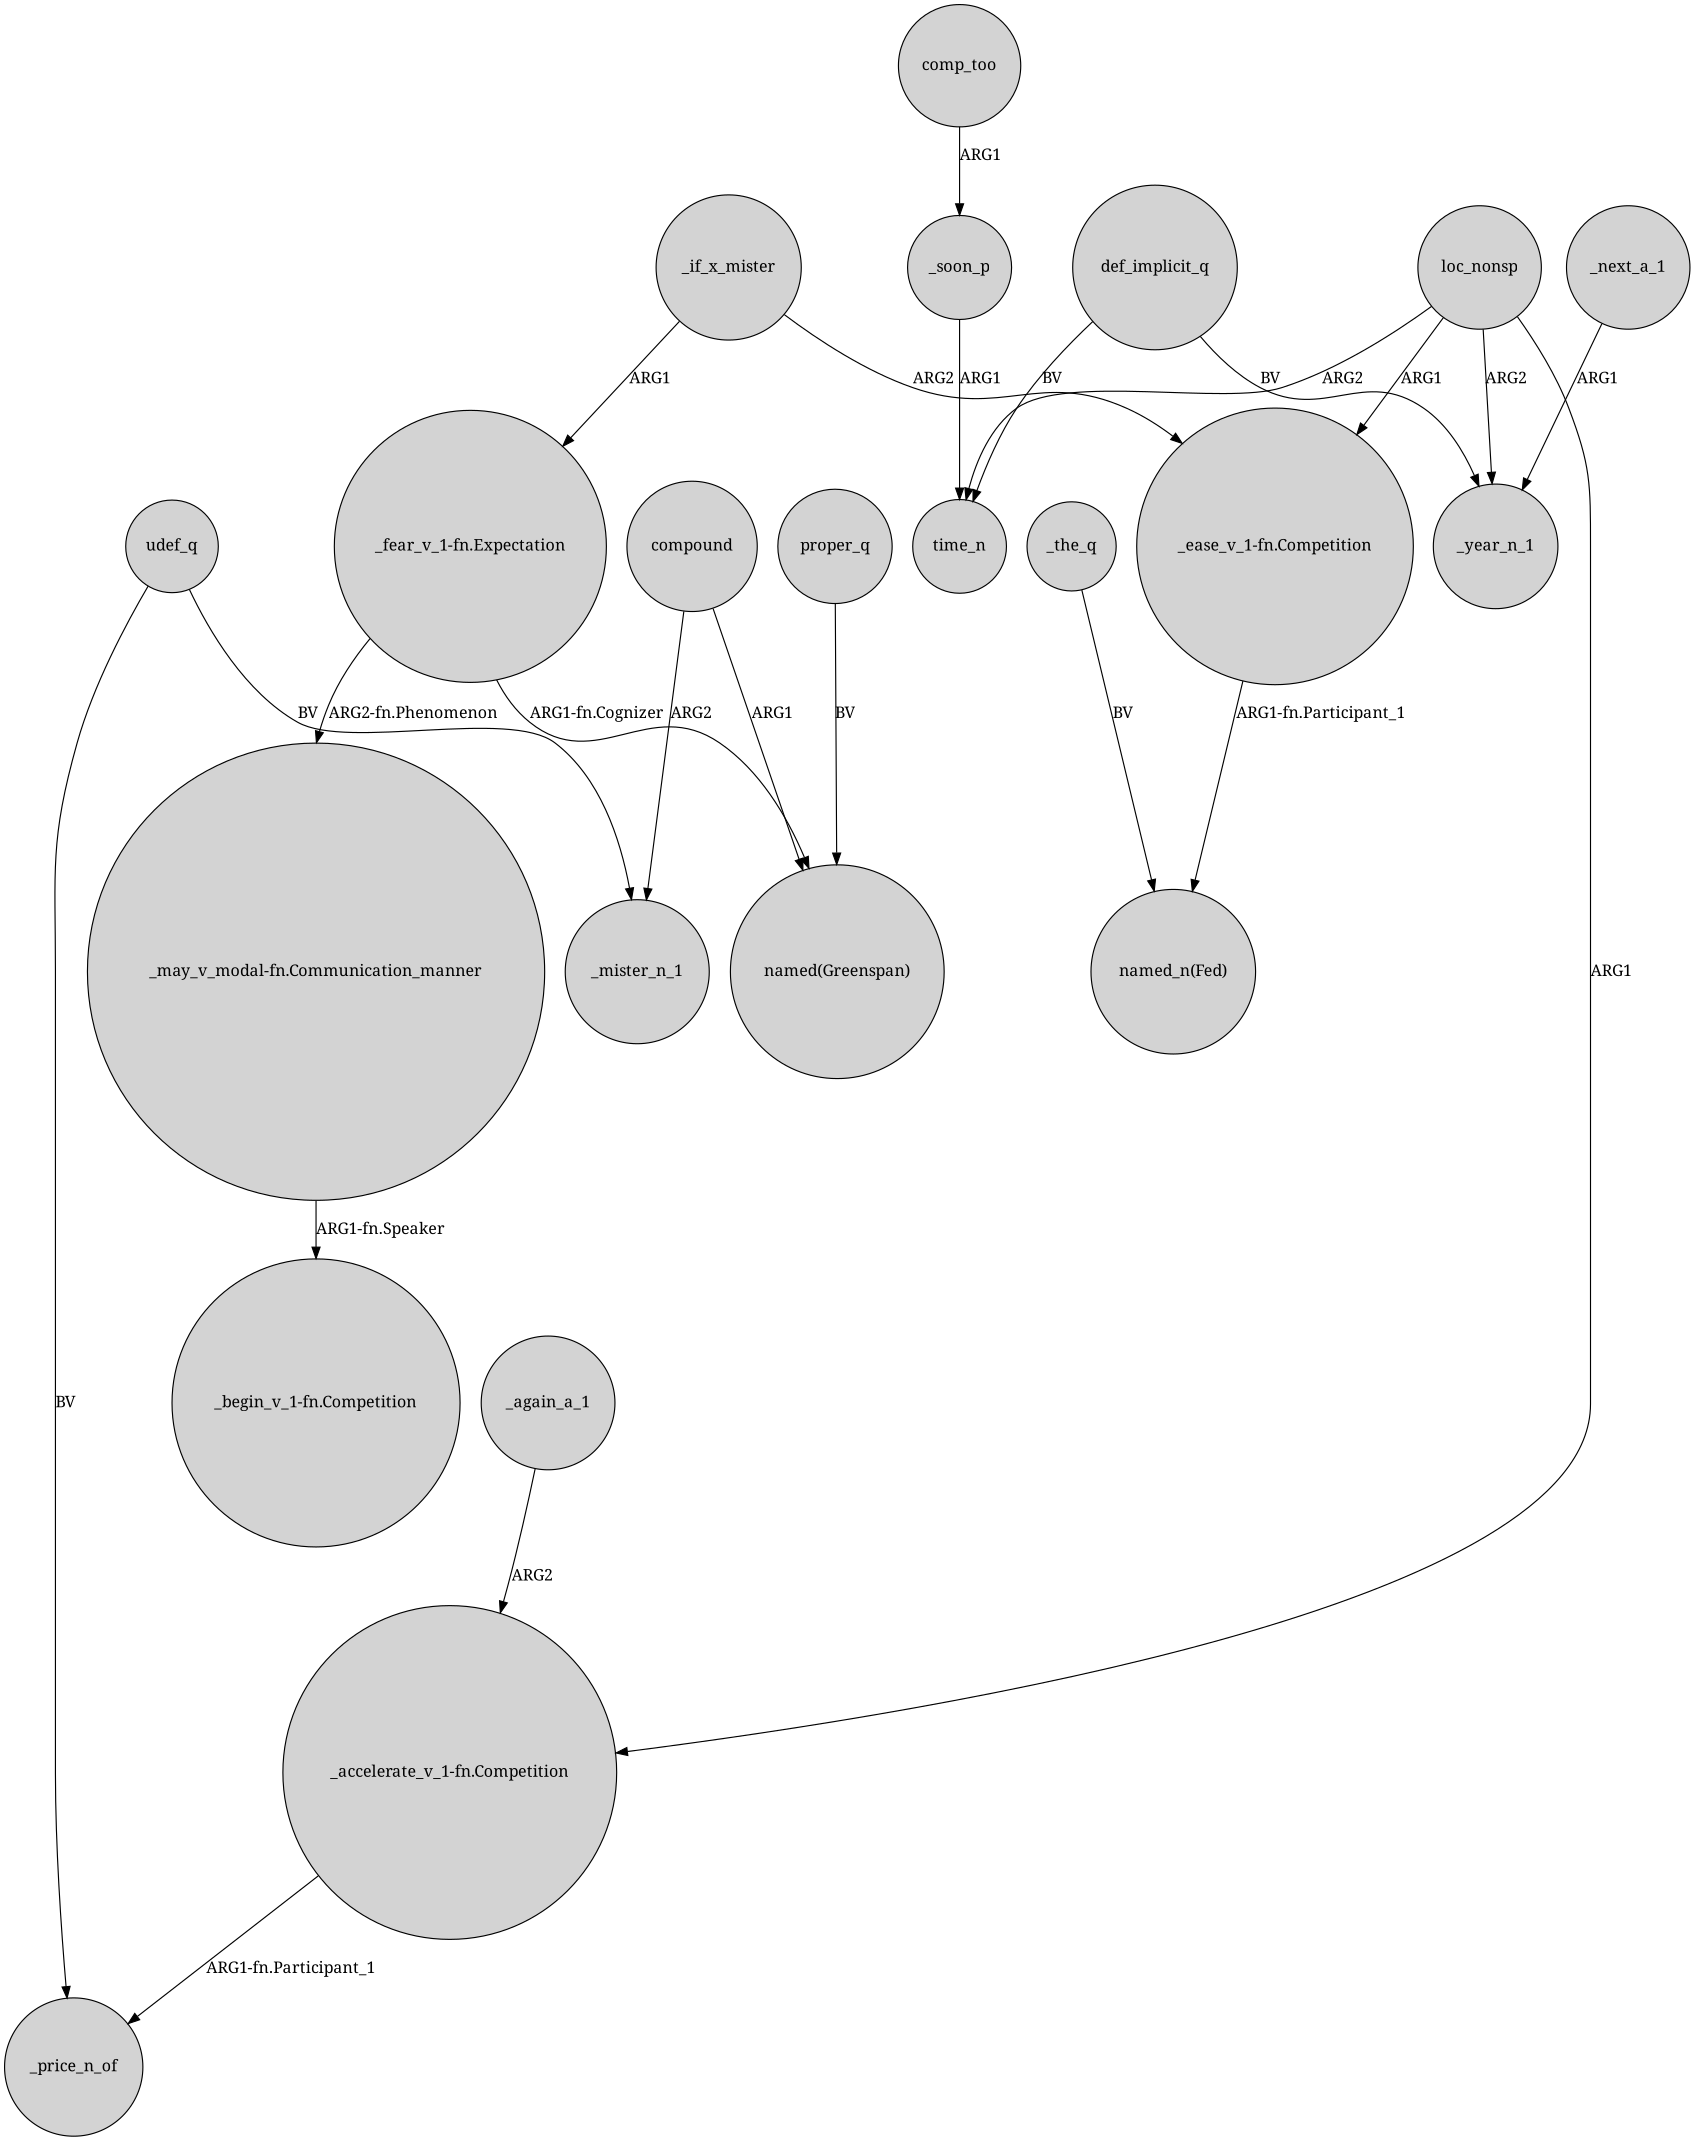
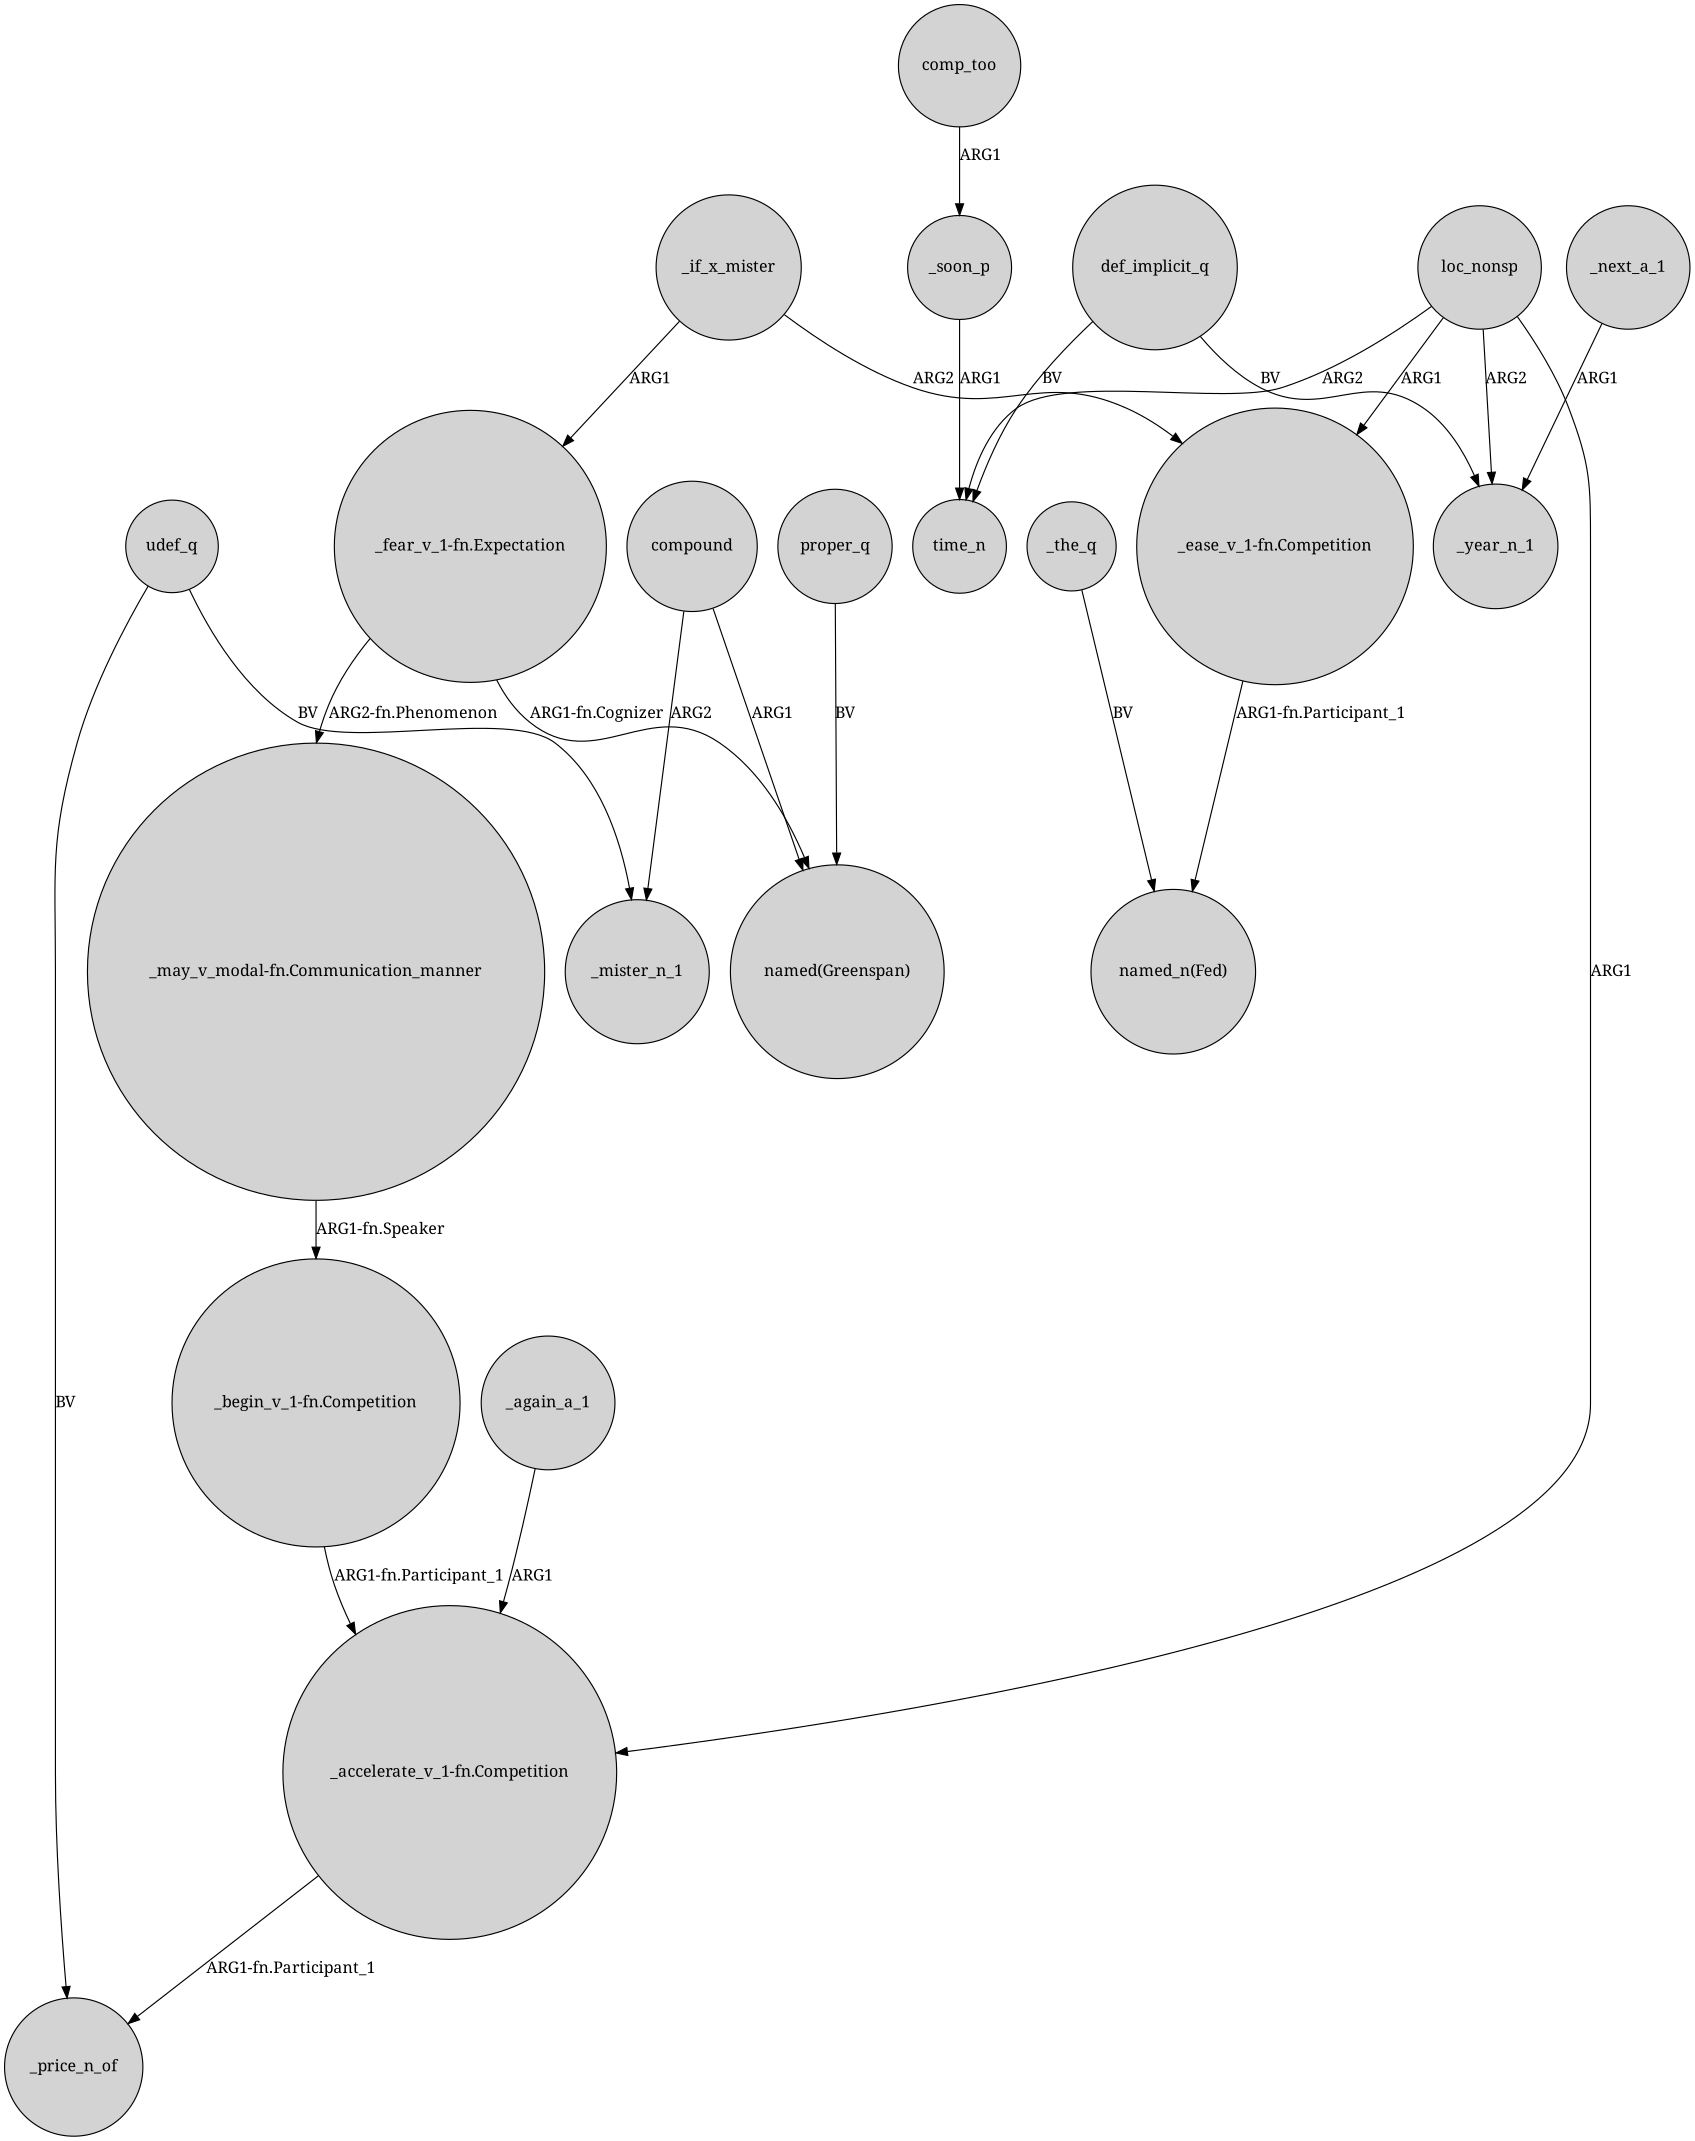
(533, 1576) -> (533, 1576)
none -> (335, 1586)
